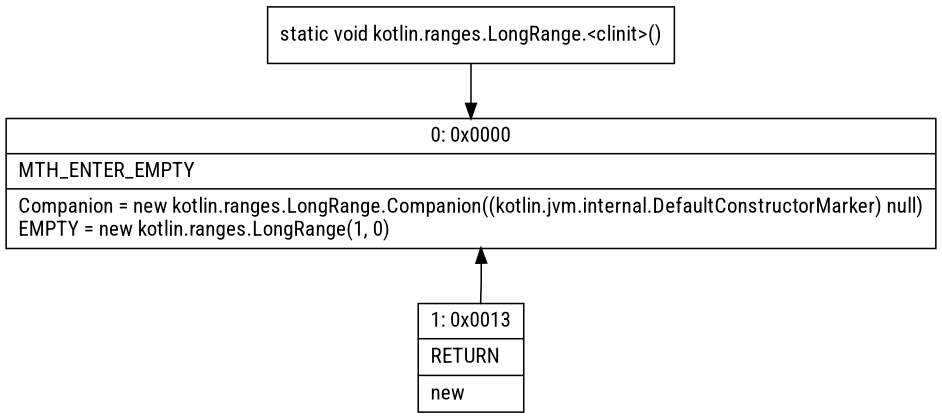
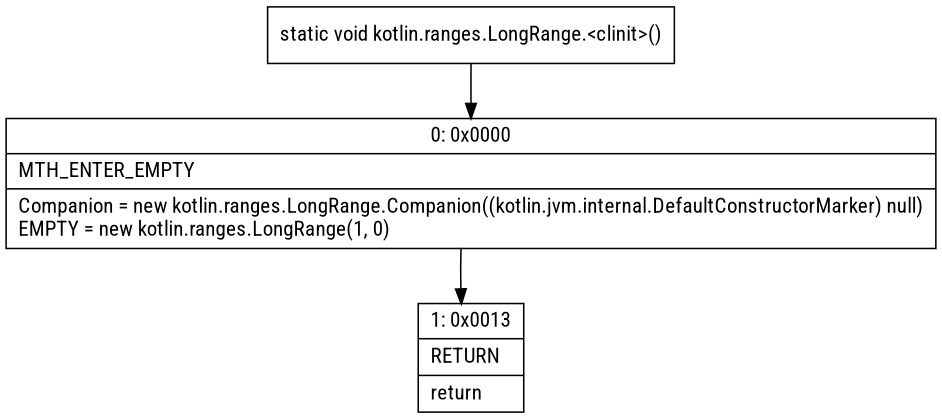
(481, 284) -> (461, 268)
(448, 393) -> (456, 393)
